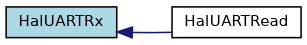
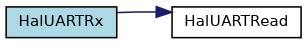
(152, 33) -> (137, 12)
